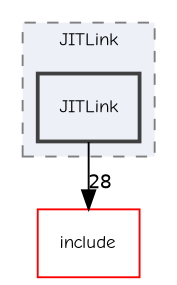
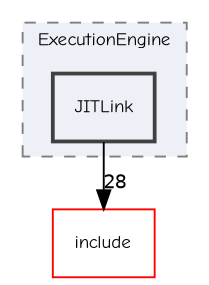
(89, 41) -> (105, 41)
